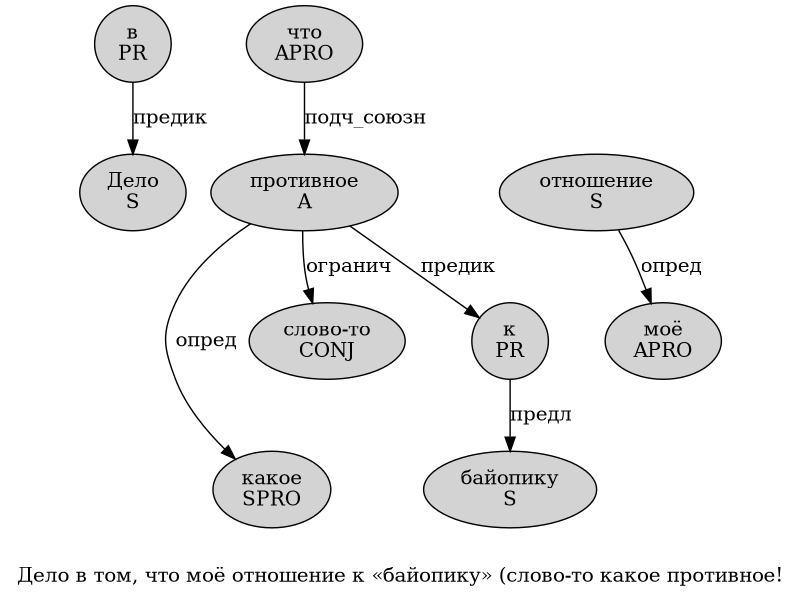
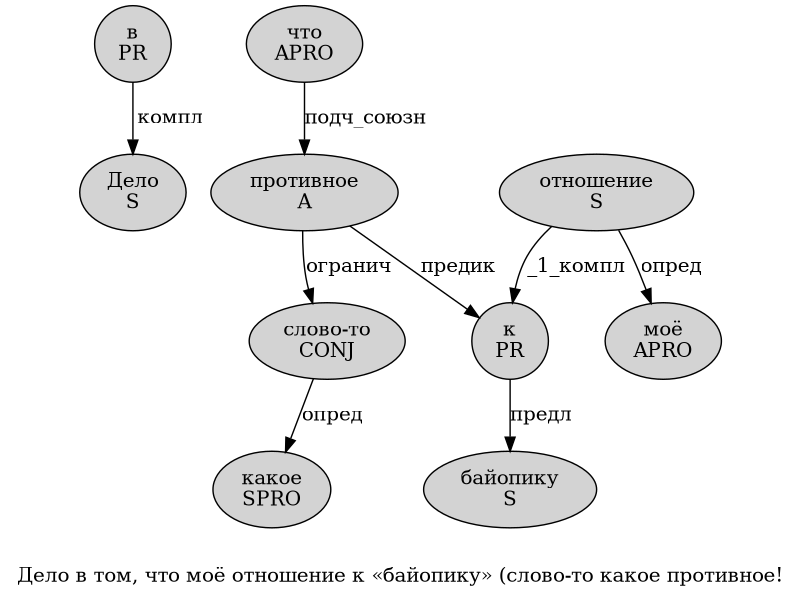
(170, 118) -> (170, 118)
none -> (528, 255)
(167, 329) -> (302, 409)
